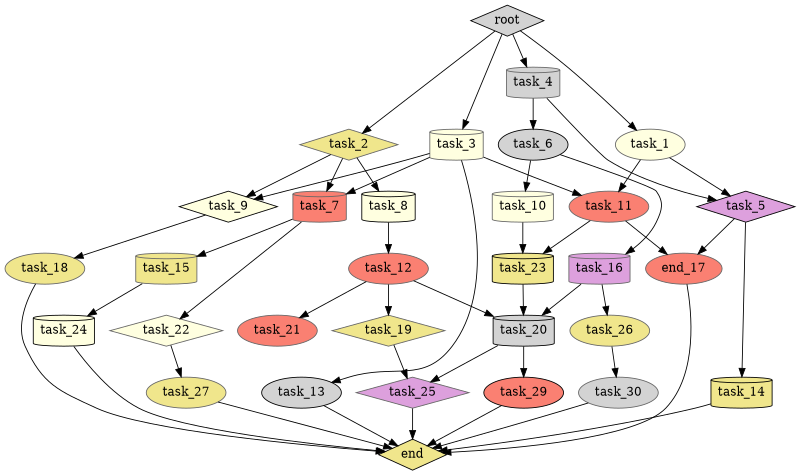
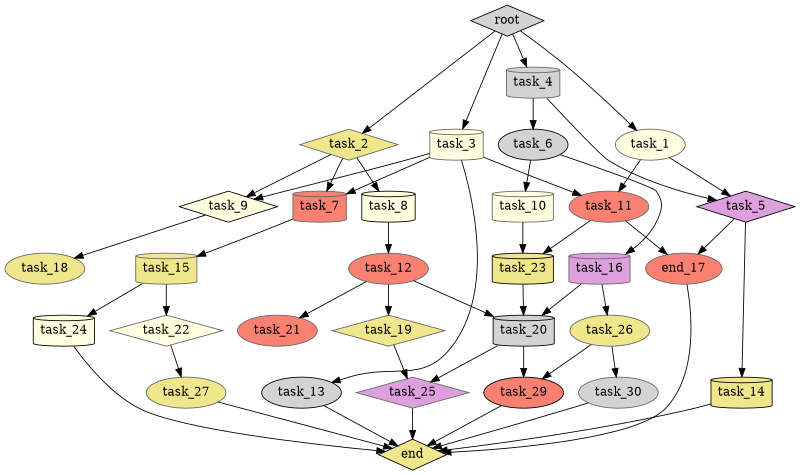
(244, 268) -> (166, 295)
none -> (570, 359)
(154, 424) -> none
